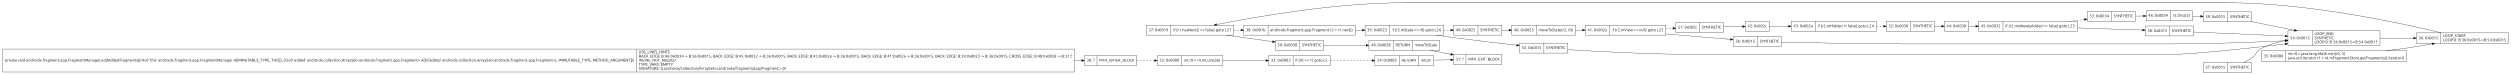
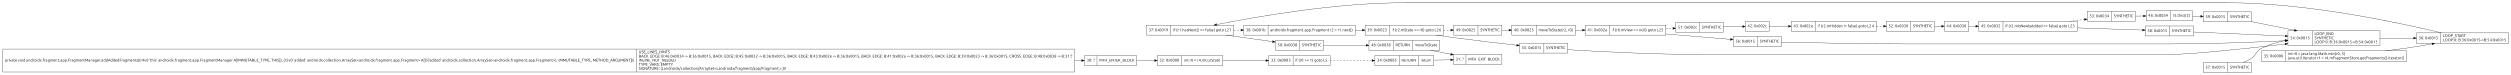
(1638, 30) -> (1638, 30)
(1146, 61) -> (1146, 61)
